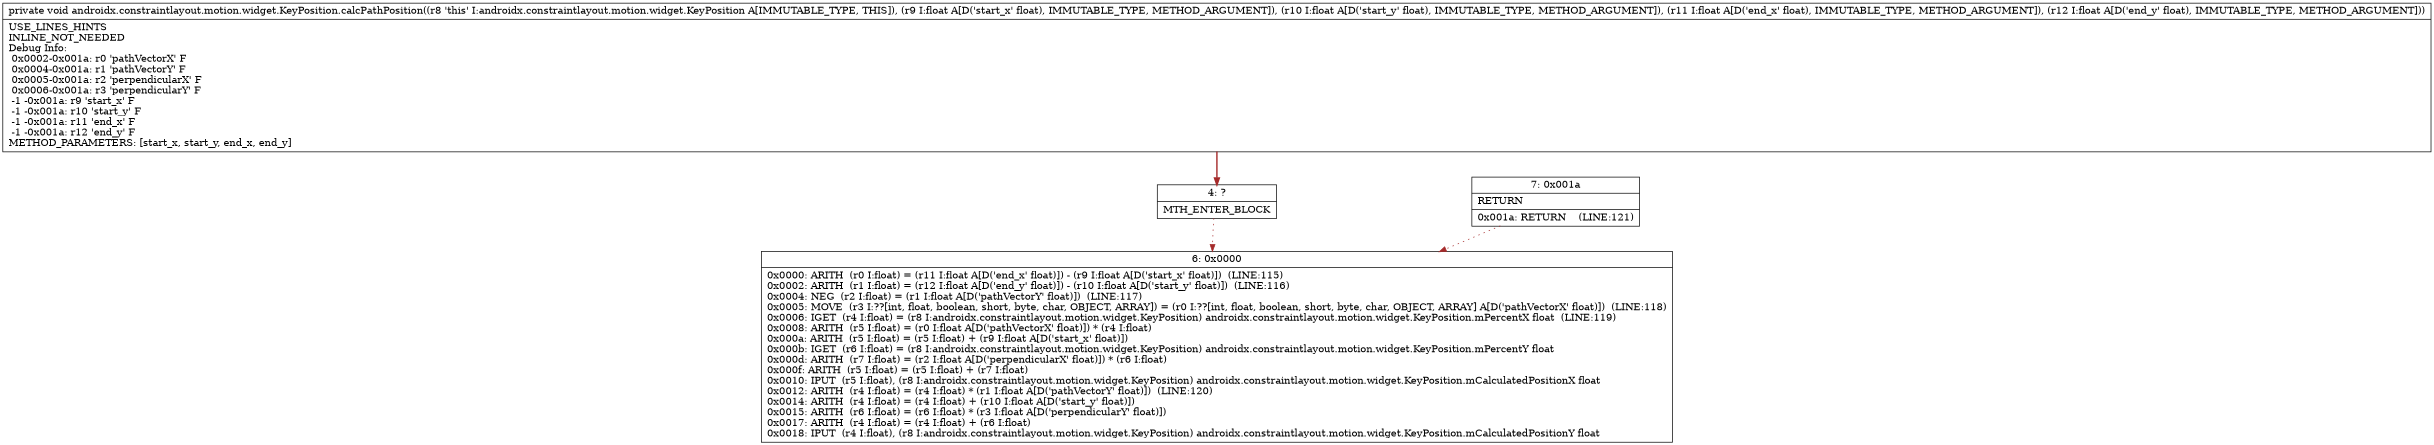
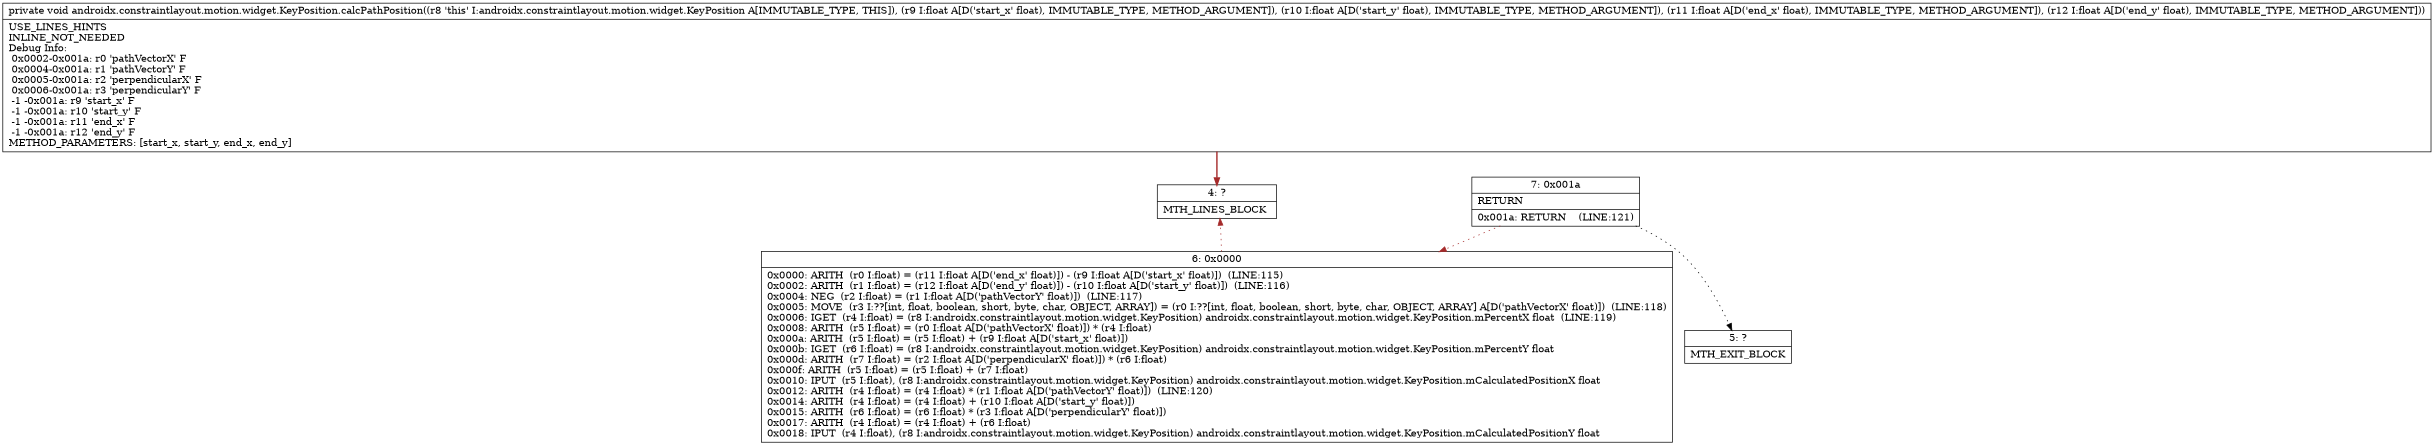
(1217, 210) -> (1215, 210)
(1213, 231) -> (1221, 238)
none -> (1738, 347)
